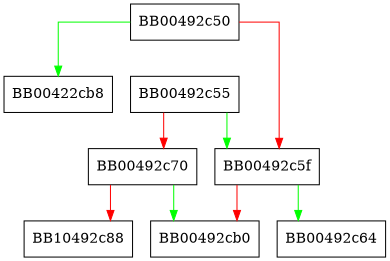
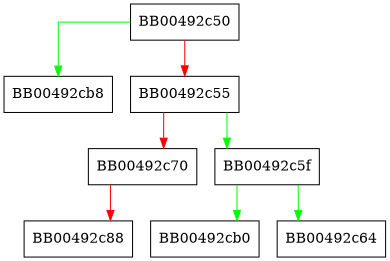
(279, 60) -> (185, 53)
(58, 94) -> (58, 94)
(174, 198) -> none
(237, 198) -> (237, 198)
(78, 239) -> (78, 239)
